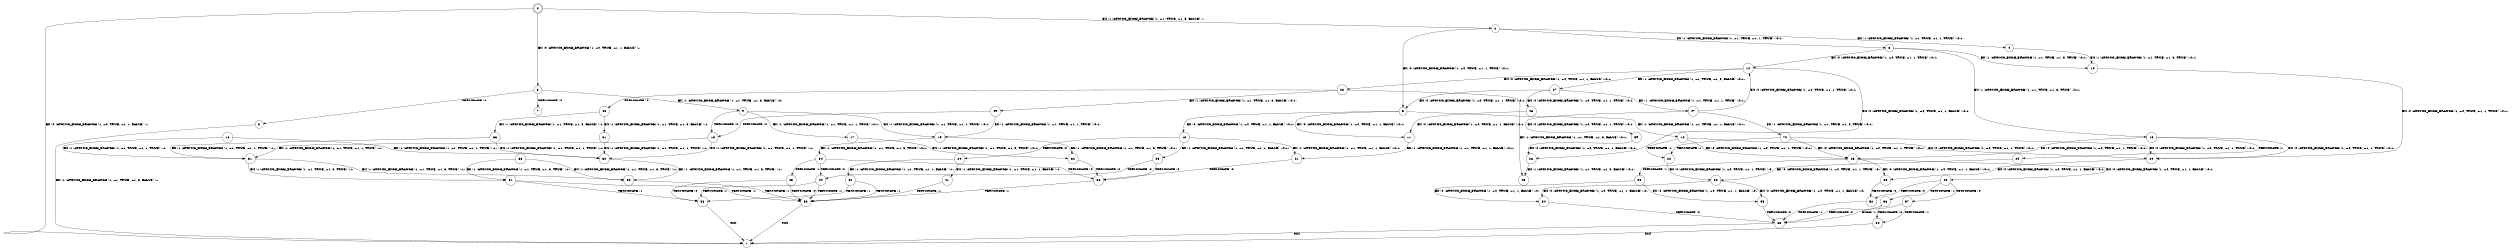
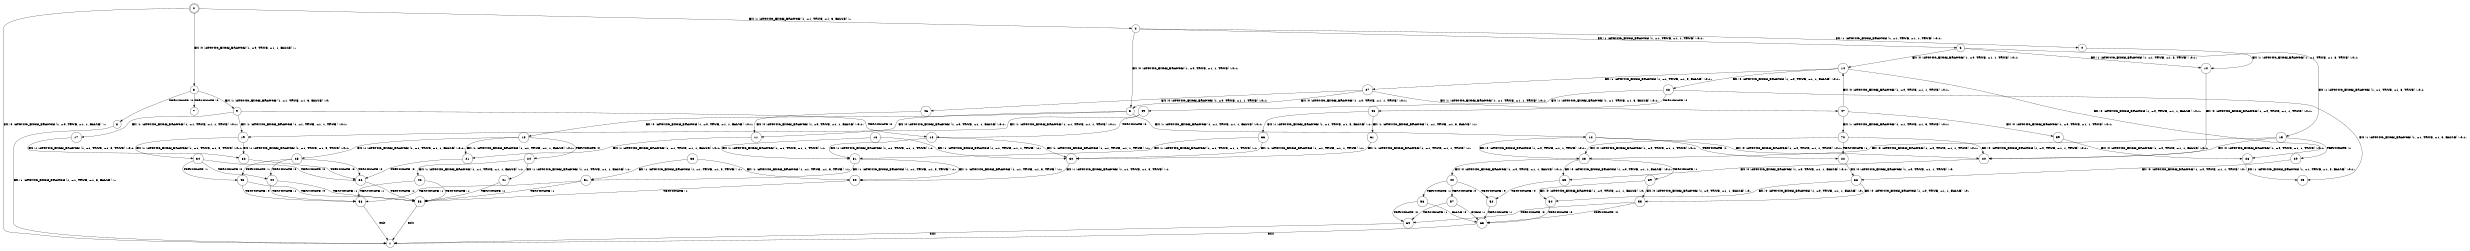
none -> (261, 162)
none -> (1525, 210)
(1841, 212) -> (1459, 212)
